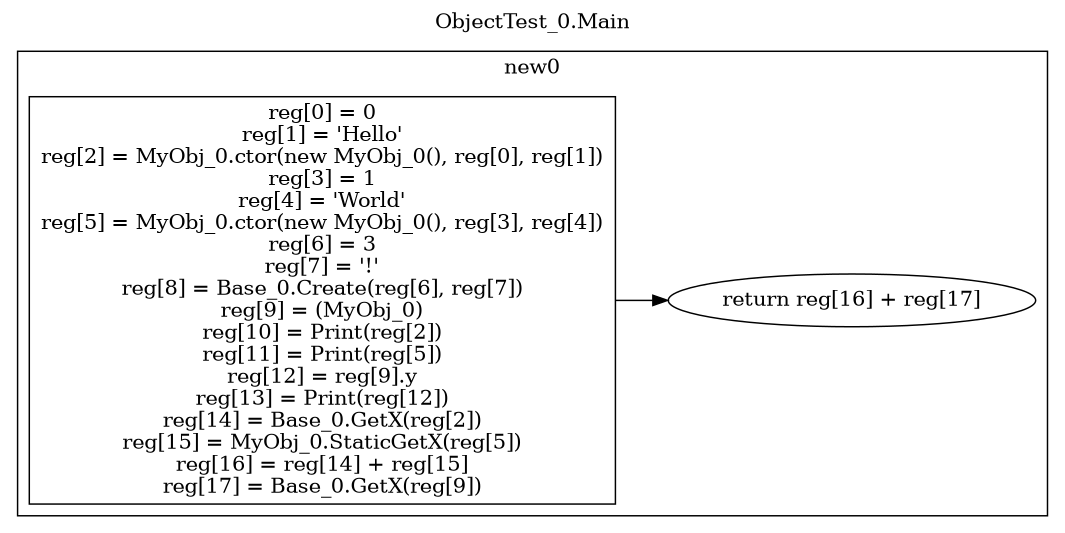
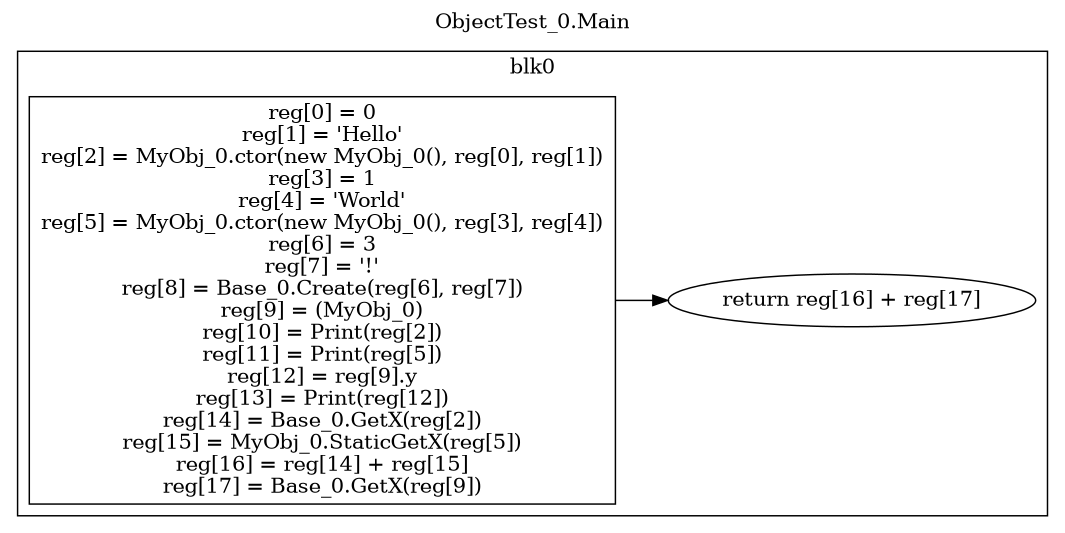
(533, 68) -> (533, 68)
